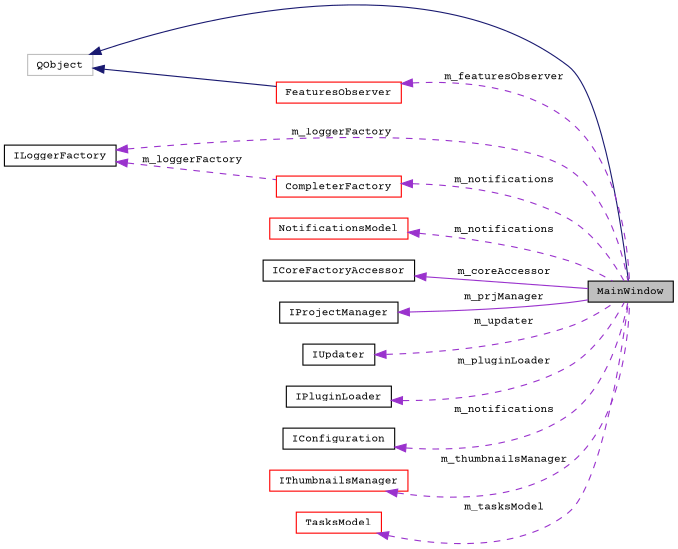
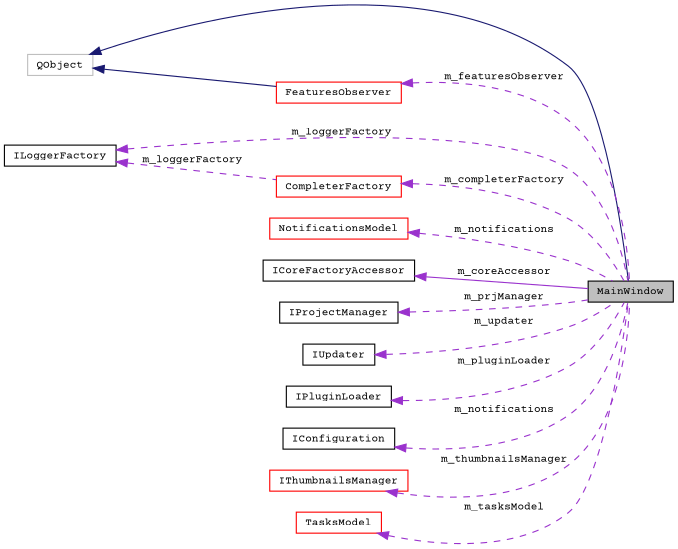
(501, 179) -> (501, 179)
(499, 308) -> (499, 308)
